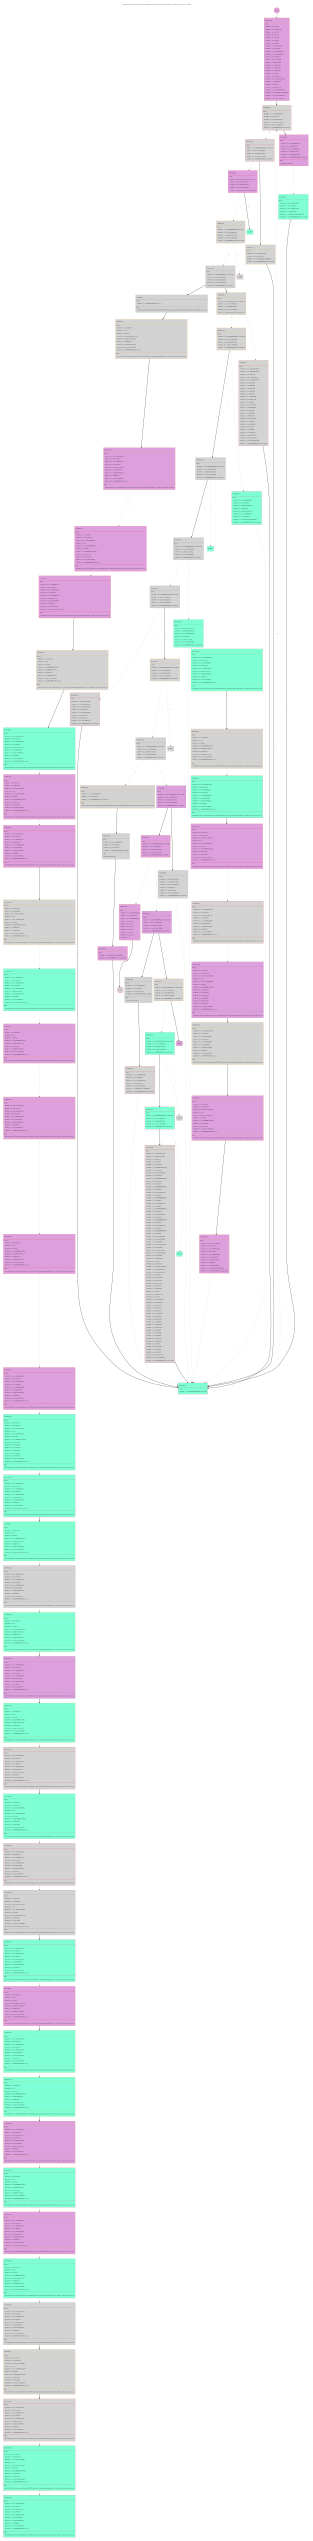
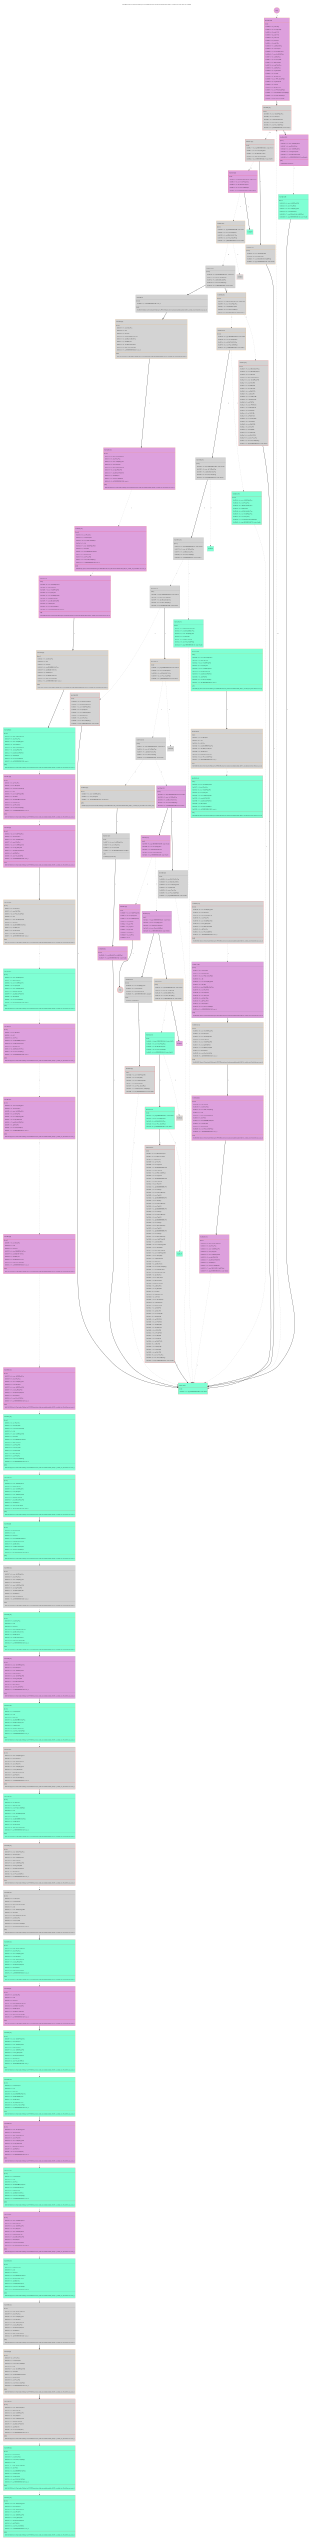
(227, 846) -> none
